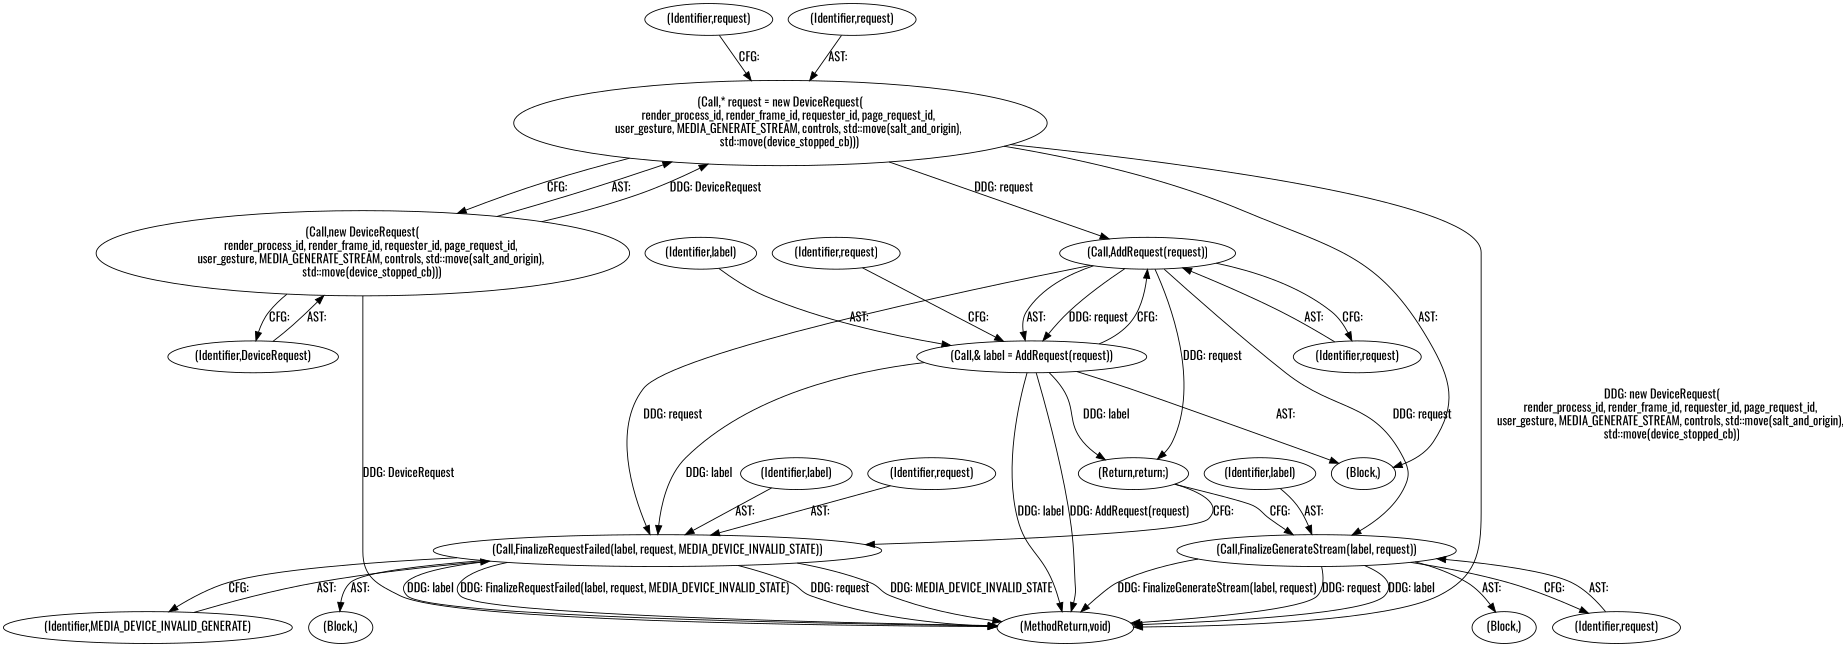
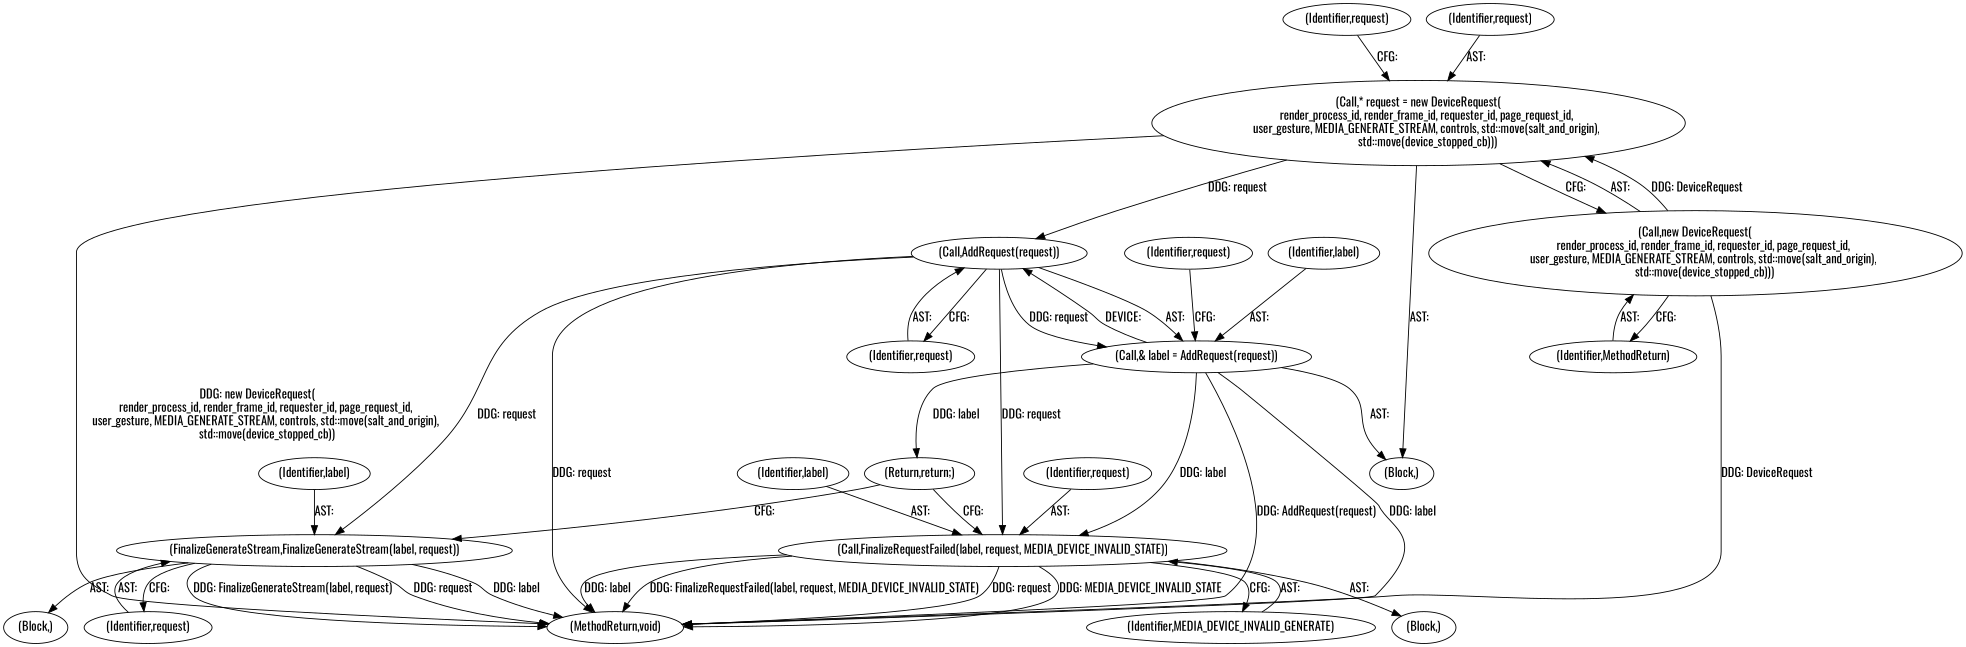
(1149, 318) -> (1125, 318)
(253, 357) -> (1613, 357)
(1182, 361) -> (593, 309)
(1317, 551) -> (314, 551)
